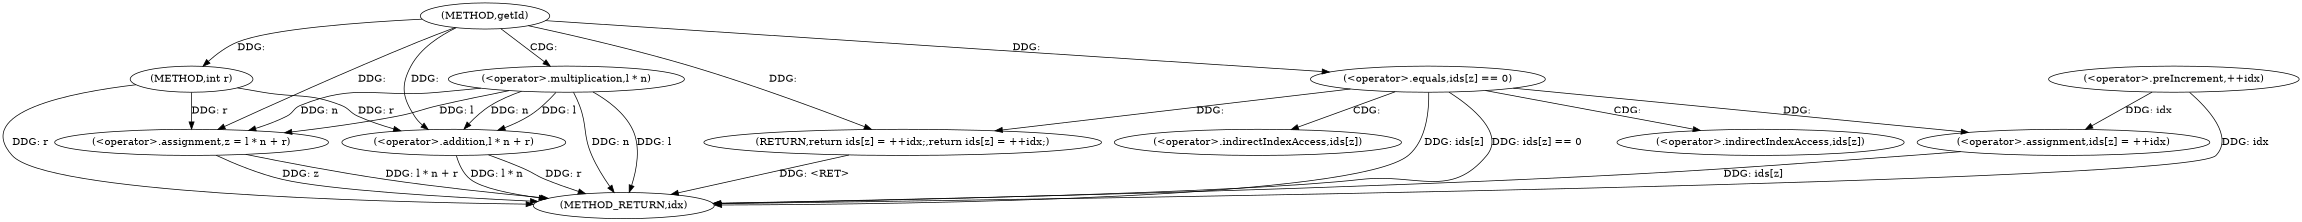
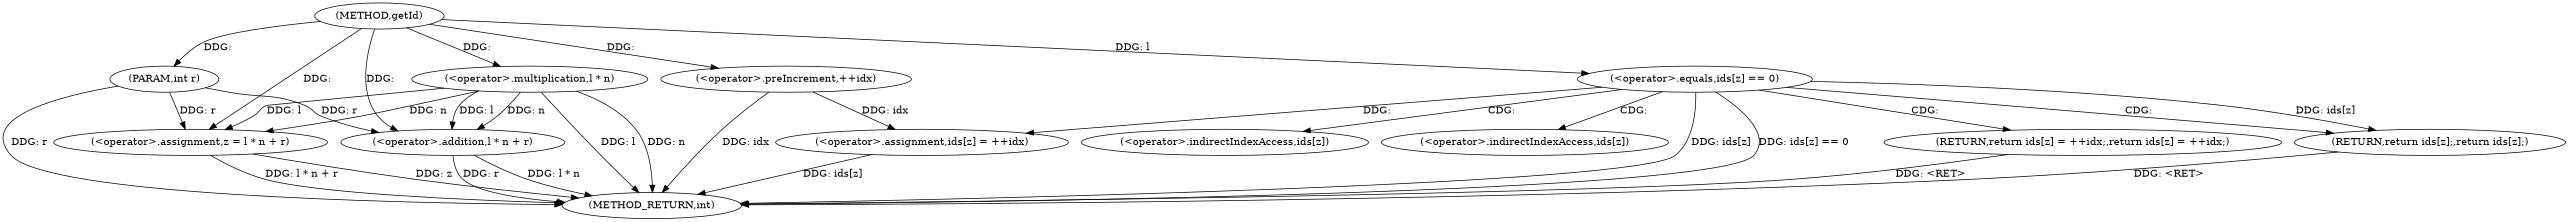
(546, 48) -> (479, 48)
(1028, 48) -> (1133, 48)
(699, 69) -> (570, 46)
(192, 79) -> (164, 79)
(1212, 111) -> (1927, 111)
none -> (2430, 142)
(624, 206) -> (652, 206)
